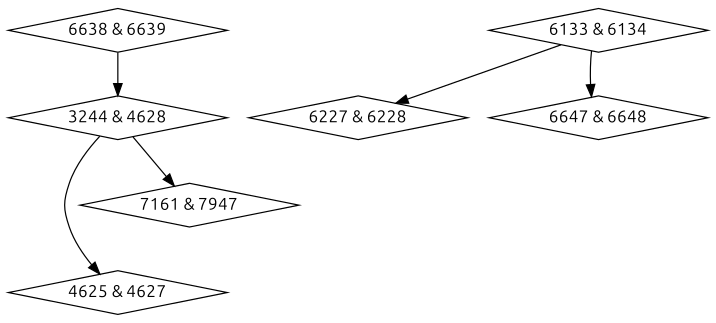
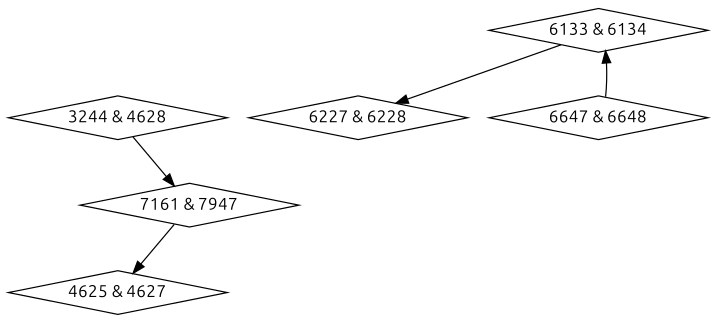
(118, 30) -> none
(590, 68) -> (607, 80)
(65, 199) -> (158, 244)
